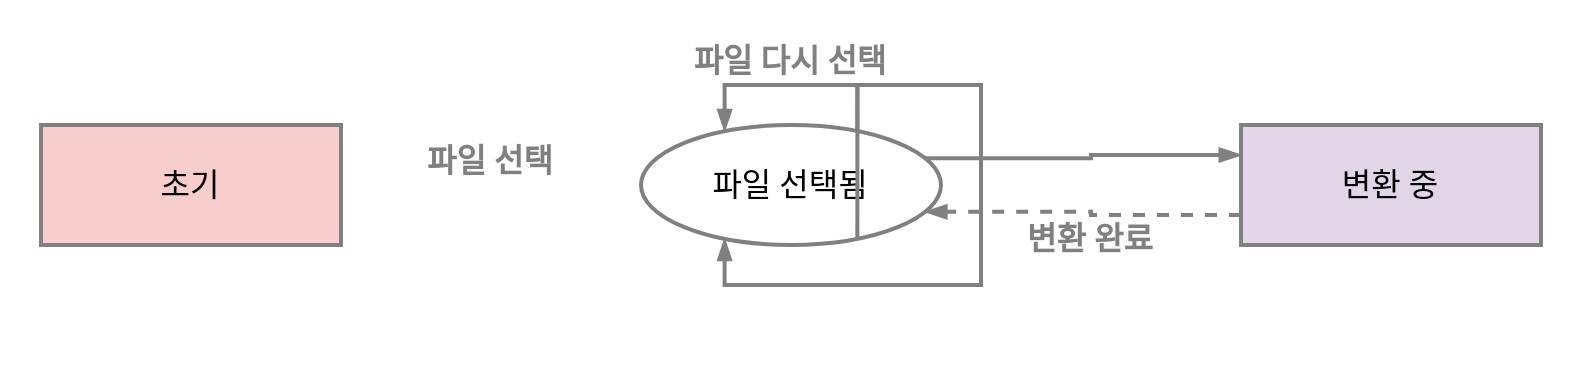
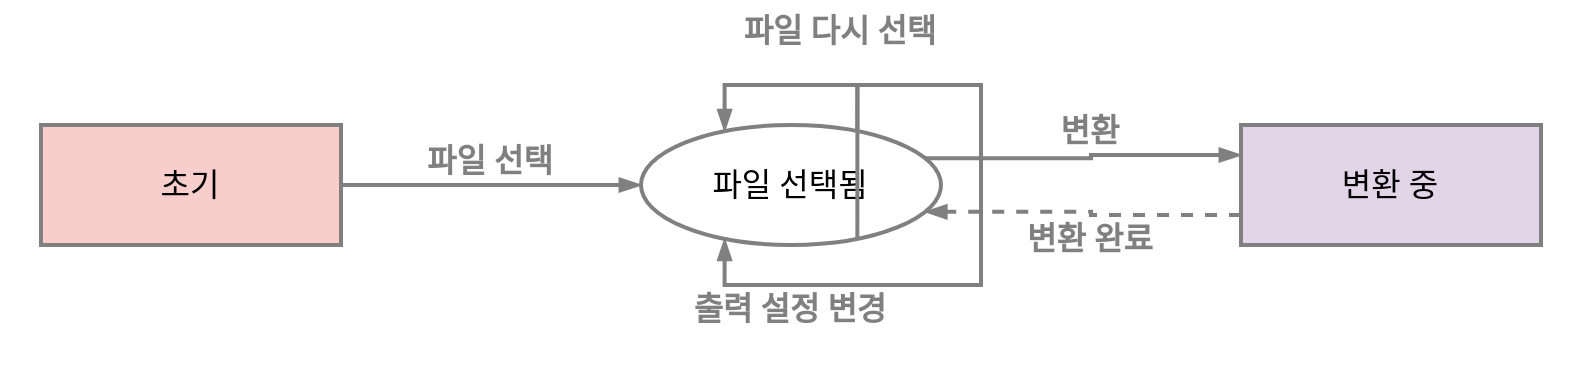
(791, 61) -> (841, 31)
none -> (1091, 131)
none -> (480, 185)
none -> (791, 309)
